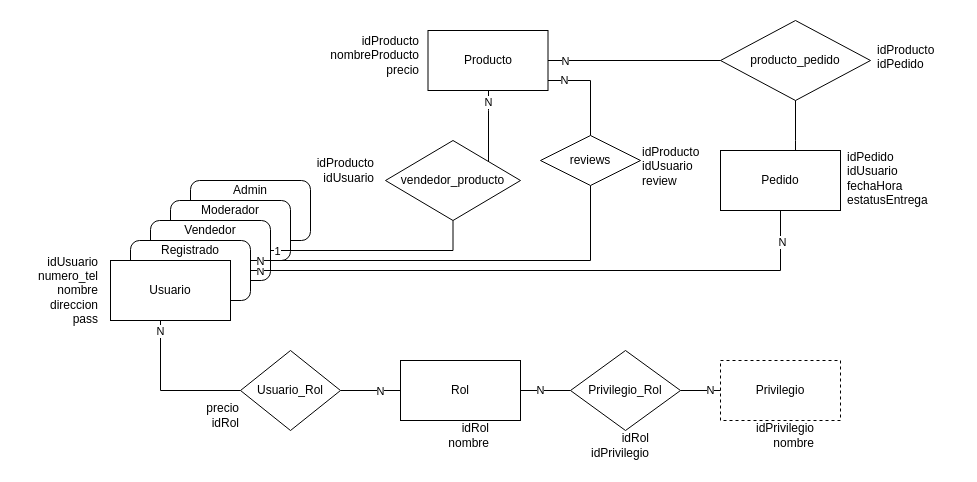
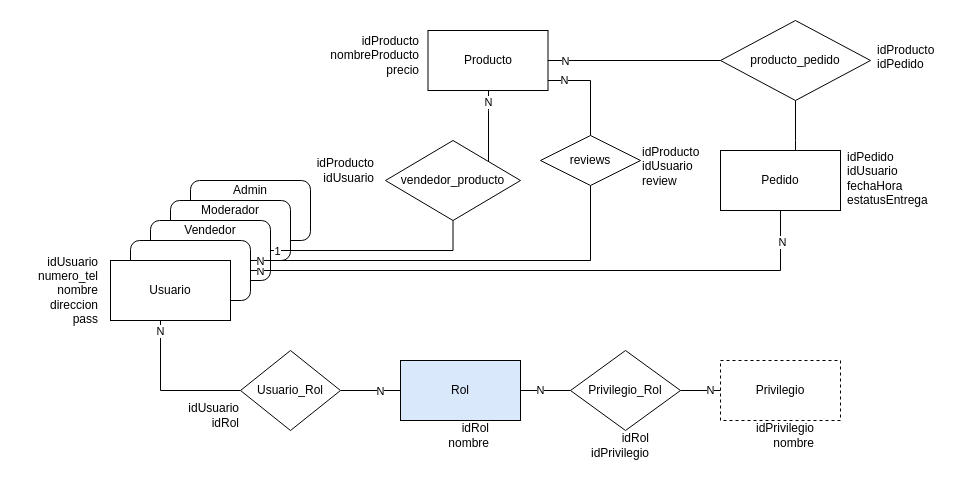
(191, 251) -> none
(461, 391) -> (461, 391)
(221, 416) -> (212, 416)
